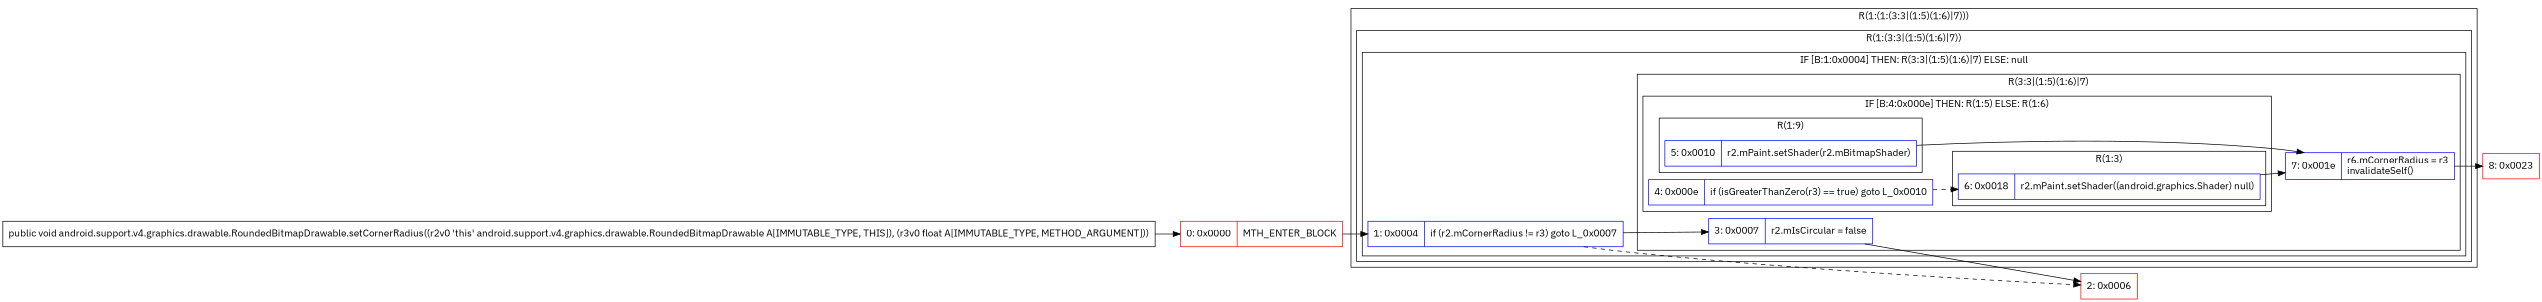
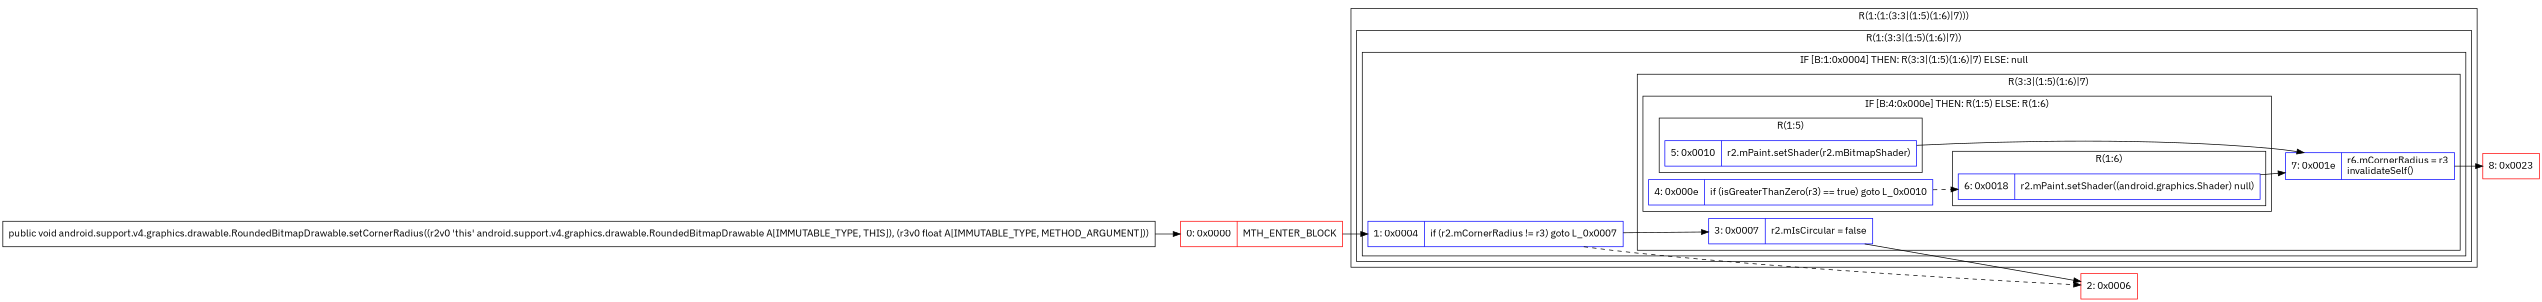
(1791, 126) -> (1791, 126)
(2109, 159) -> (2109, 159)
